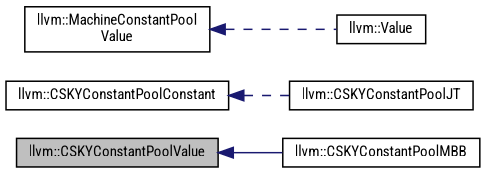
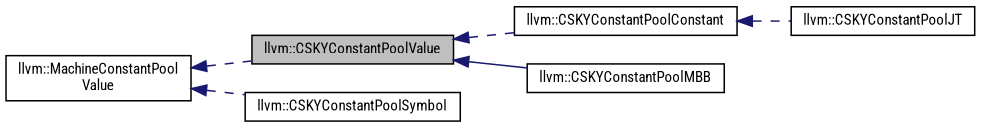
(381, 29) -> (353, 107)
none -> (492, 35)
none -> (229, 64)
